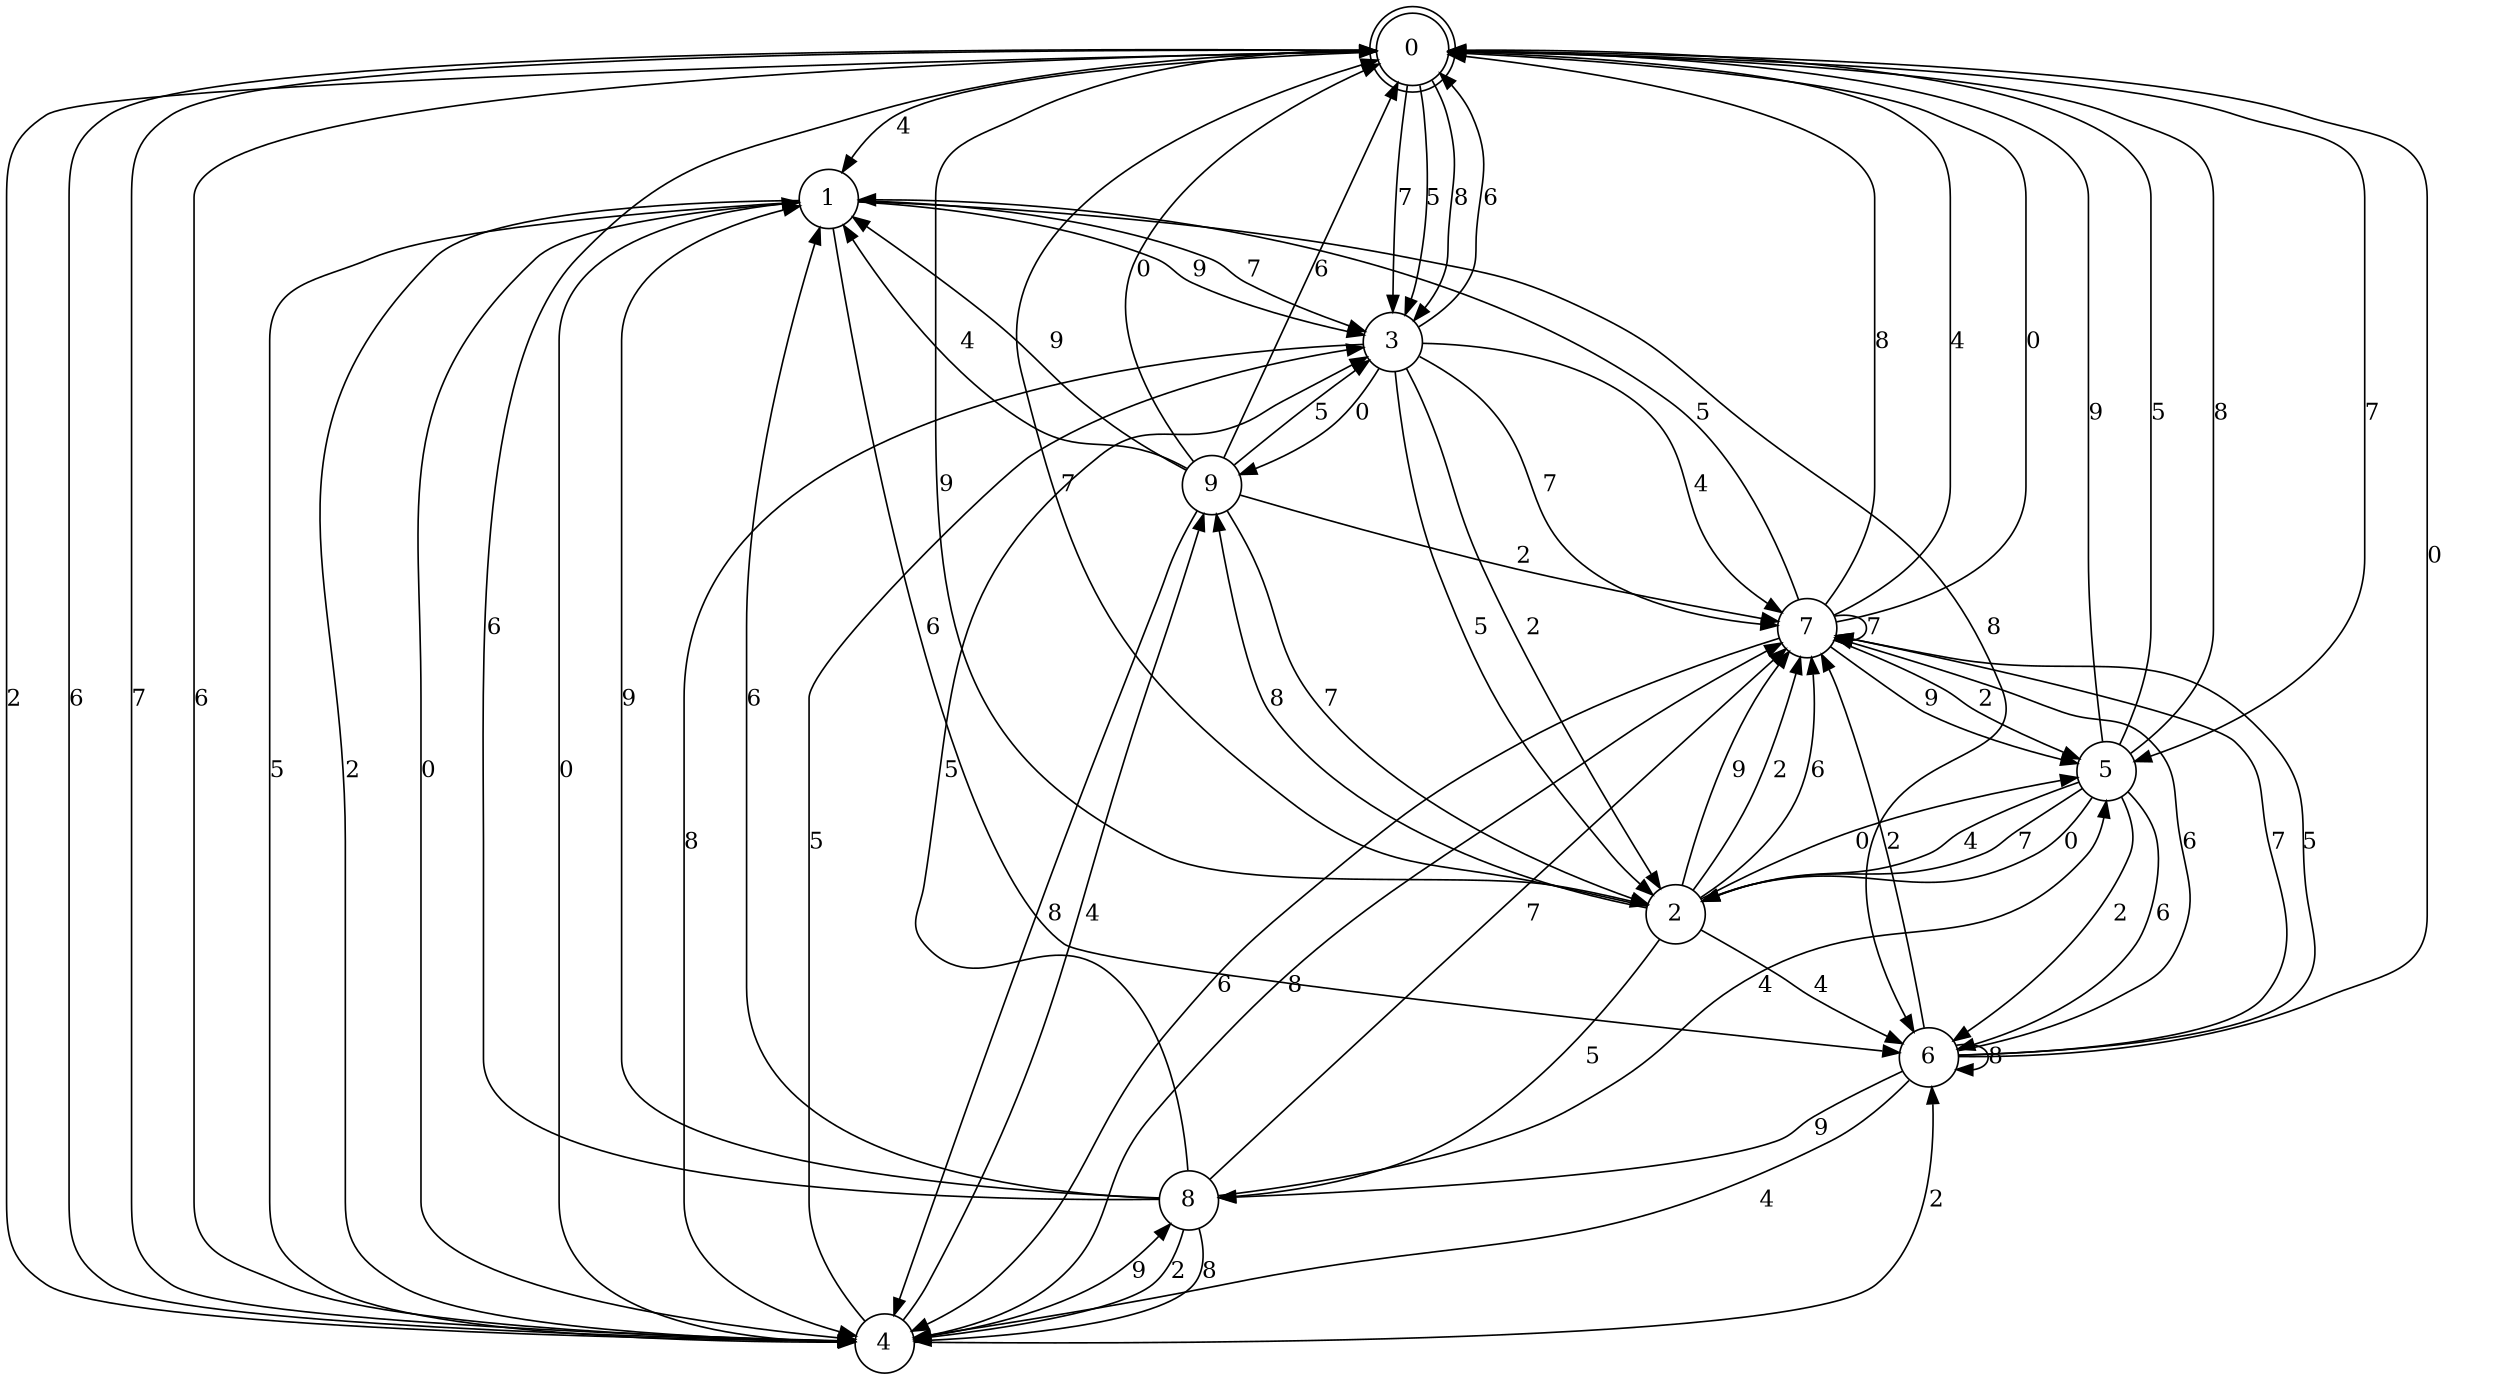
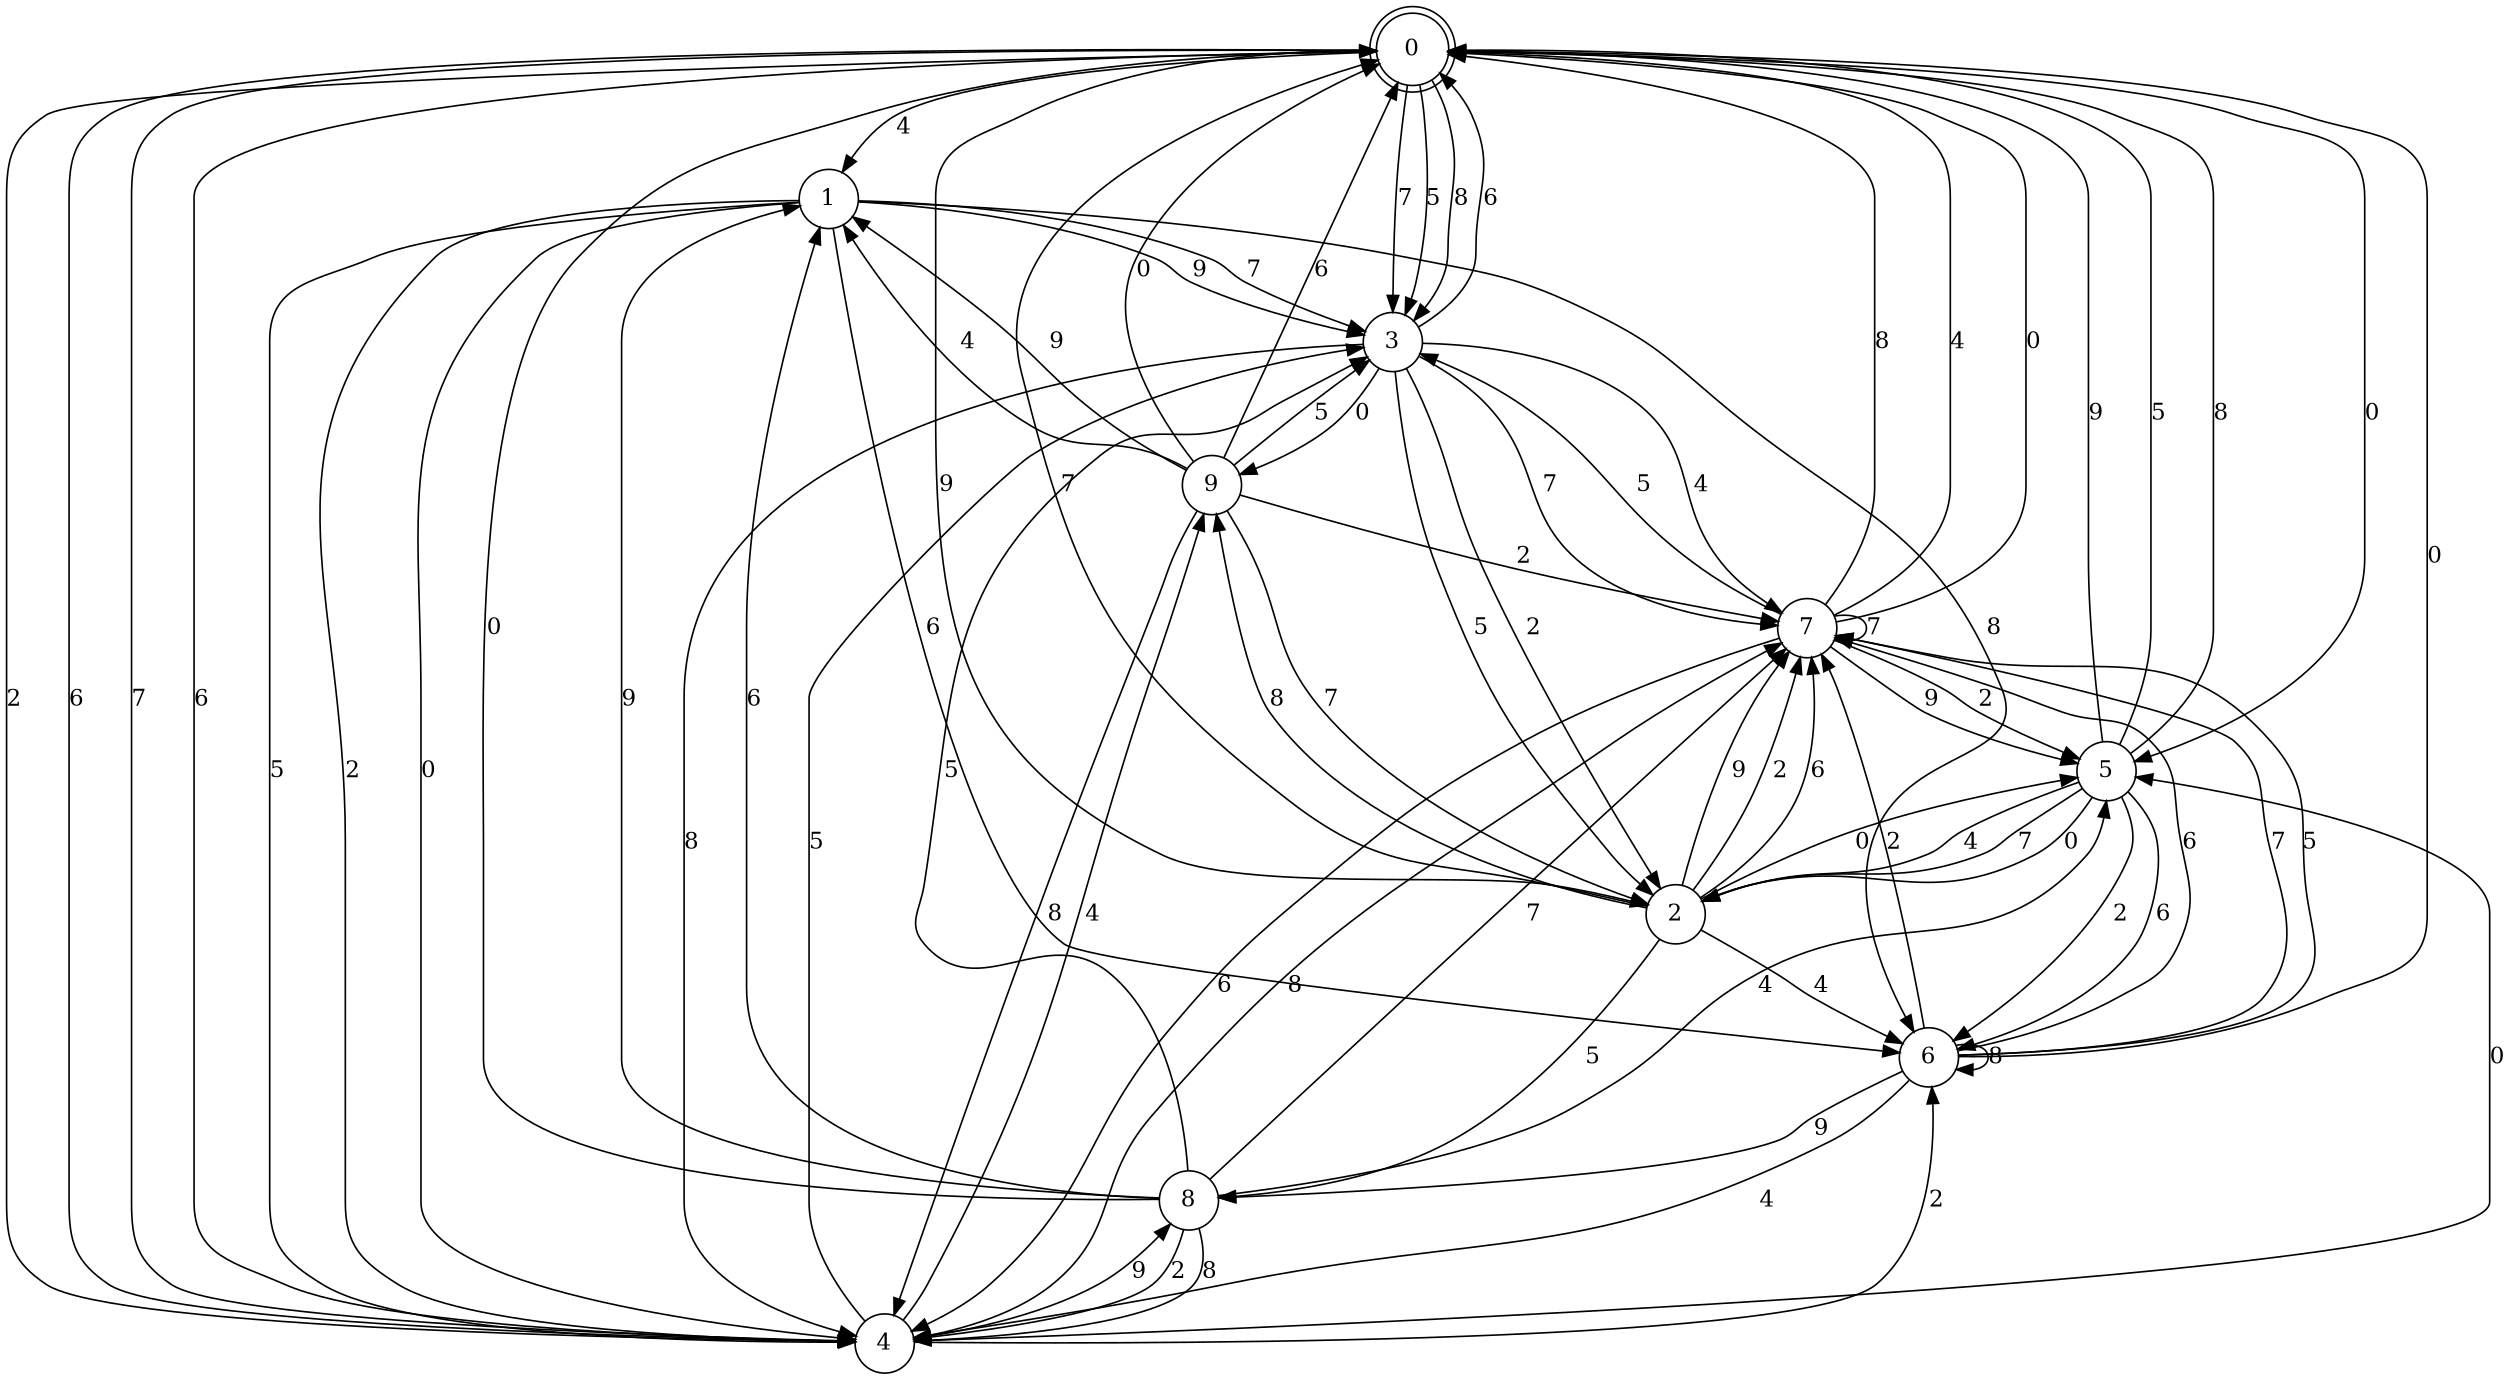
(1404, 275) -> (1610, 484)
(2373, 414) -> (2373, 414)
(495, 628) -> (495, 628)
(559, 809) -> (2039, 1281)
